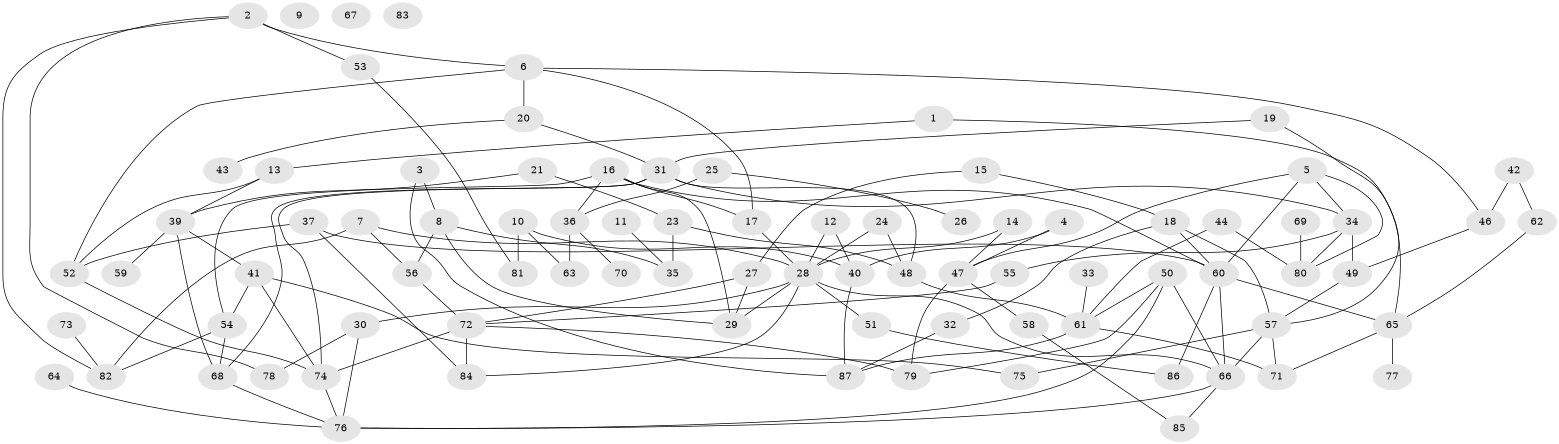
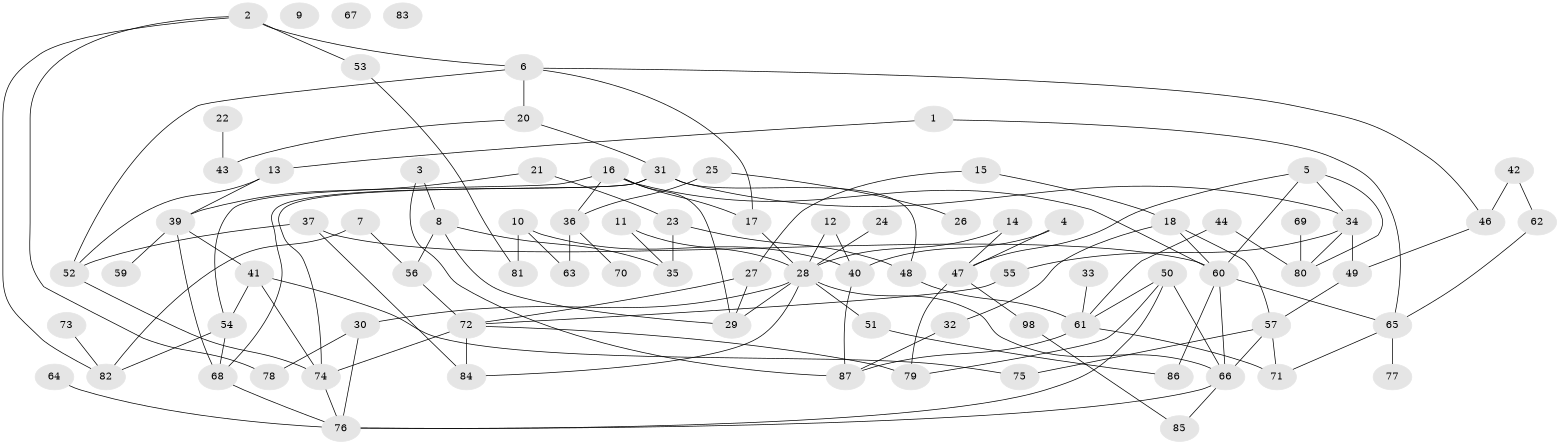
none -> (223, 119)
(1270, 119) -> none
(605, 241) -> (681, 244)
(894, 248) -> none
(1029, 325) -> (1029, 325)
